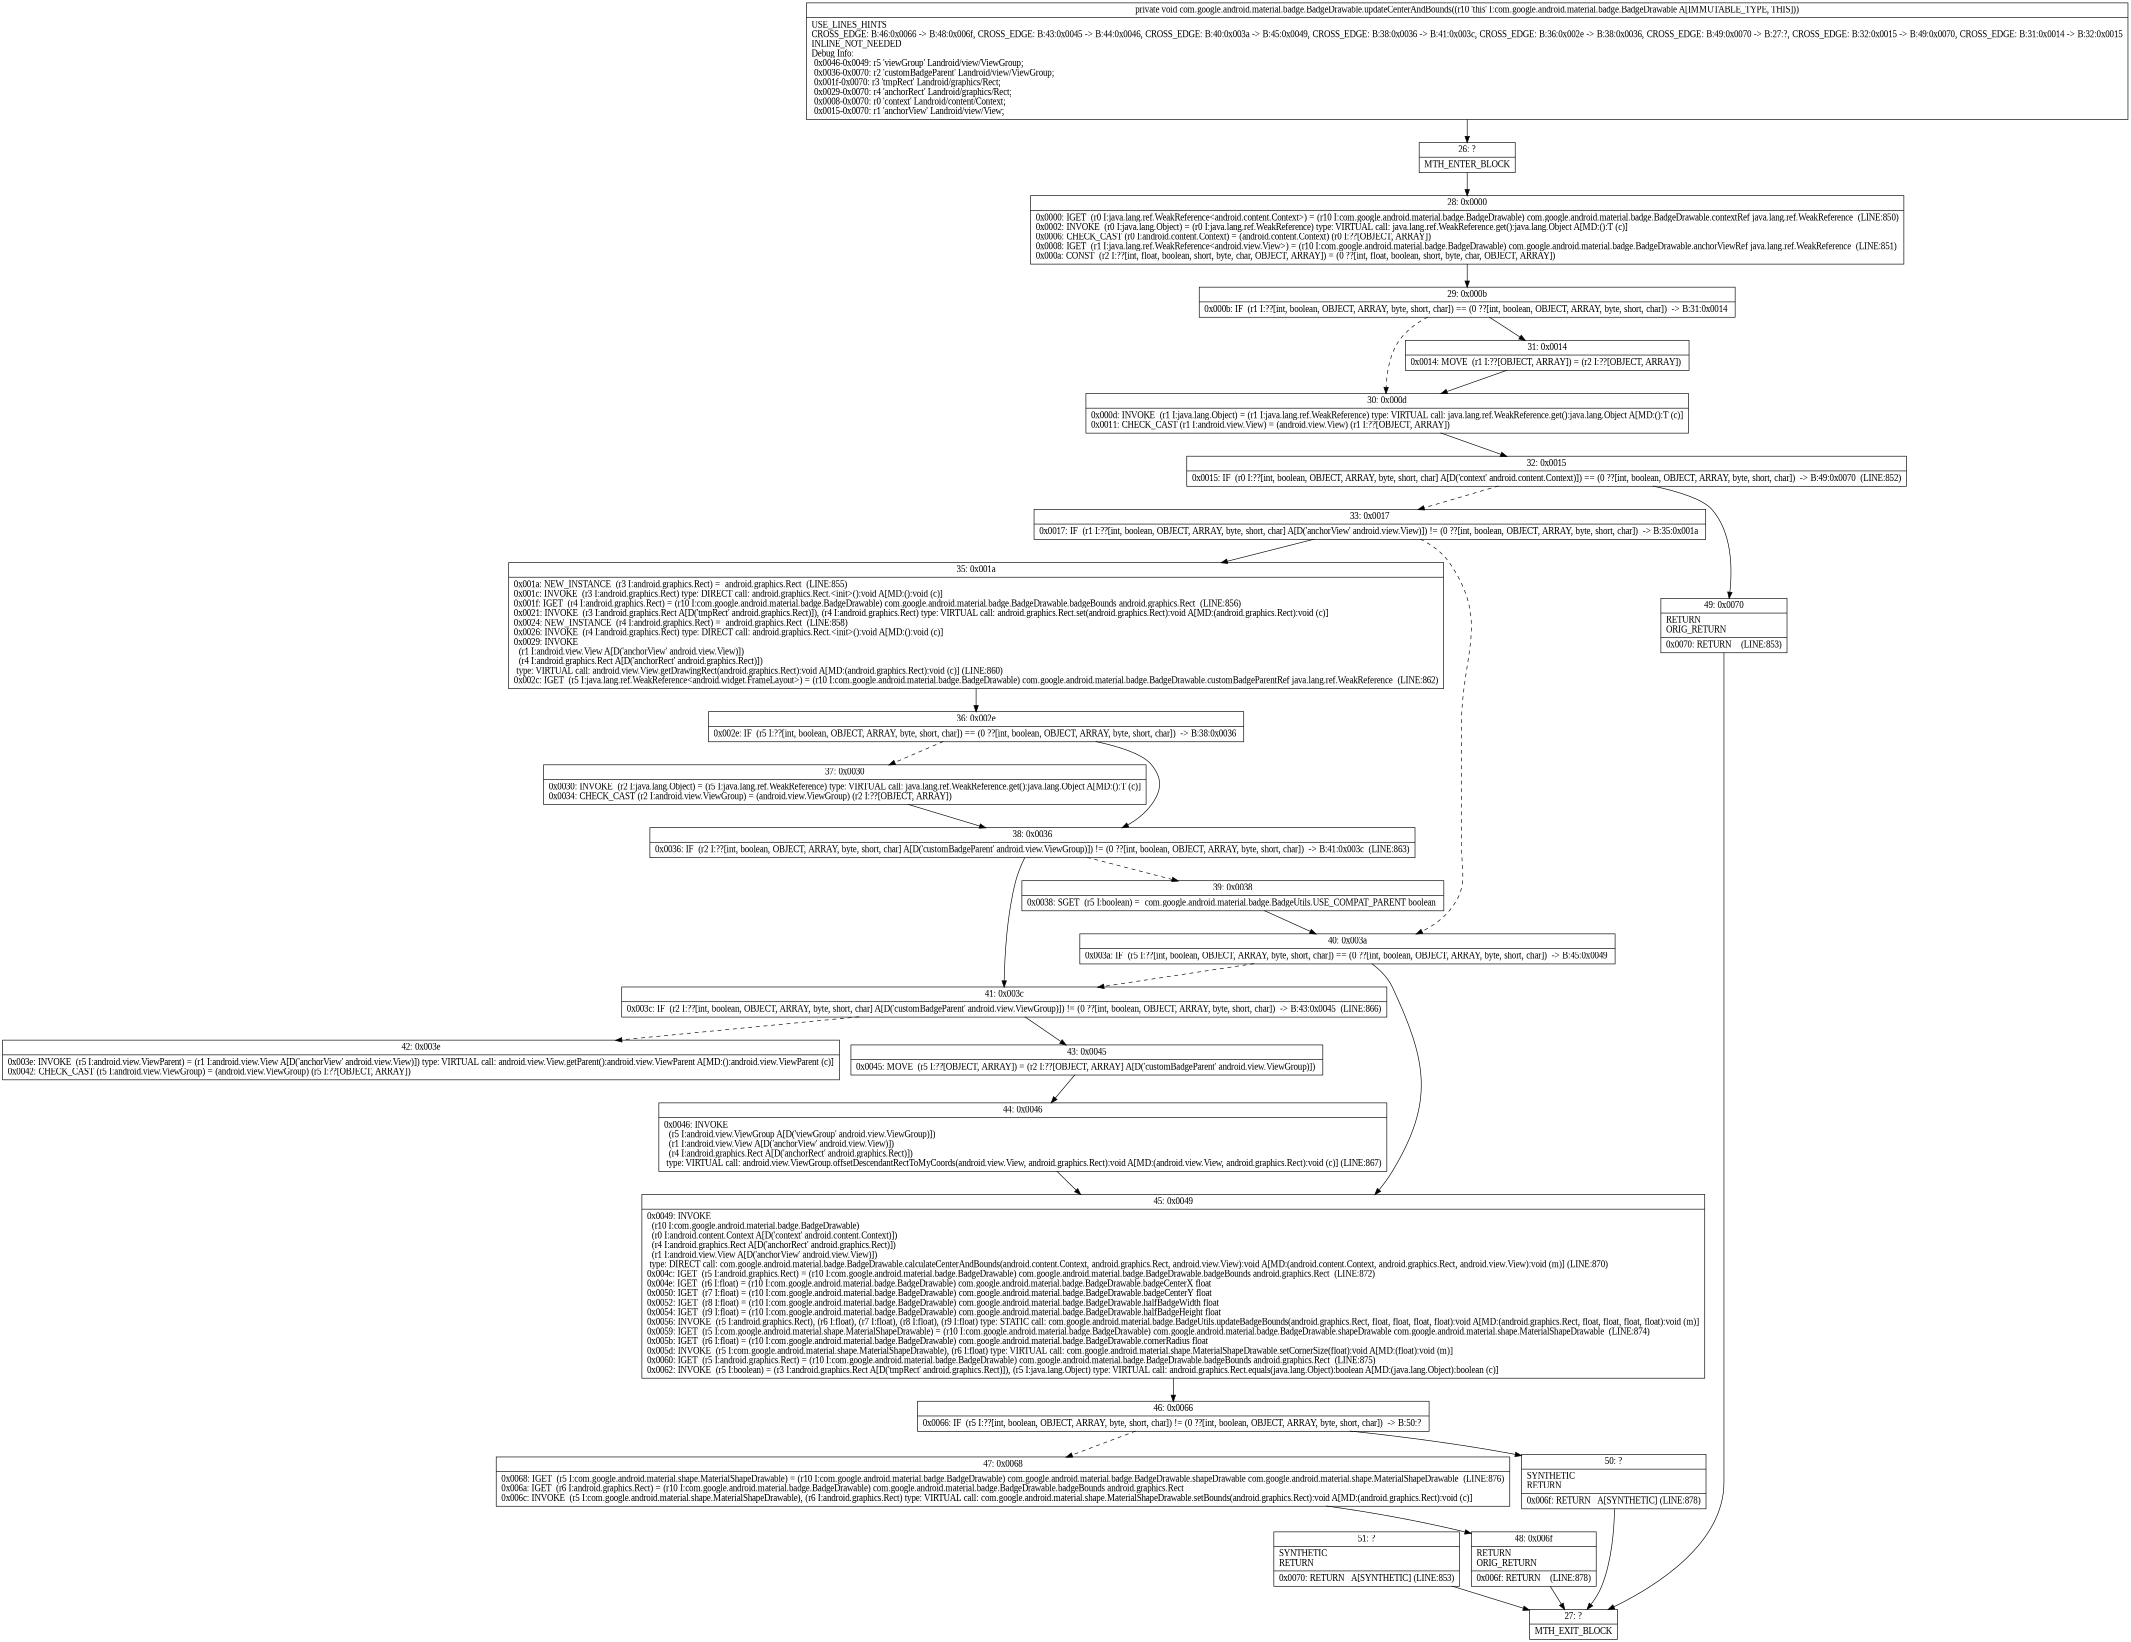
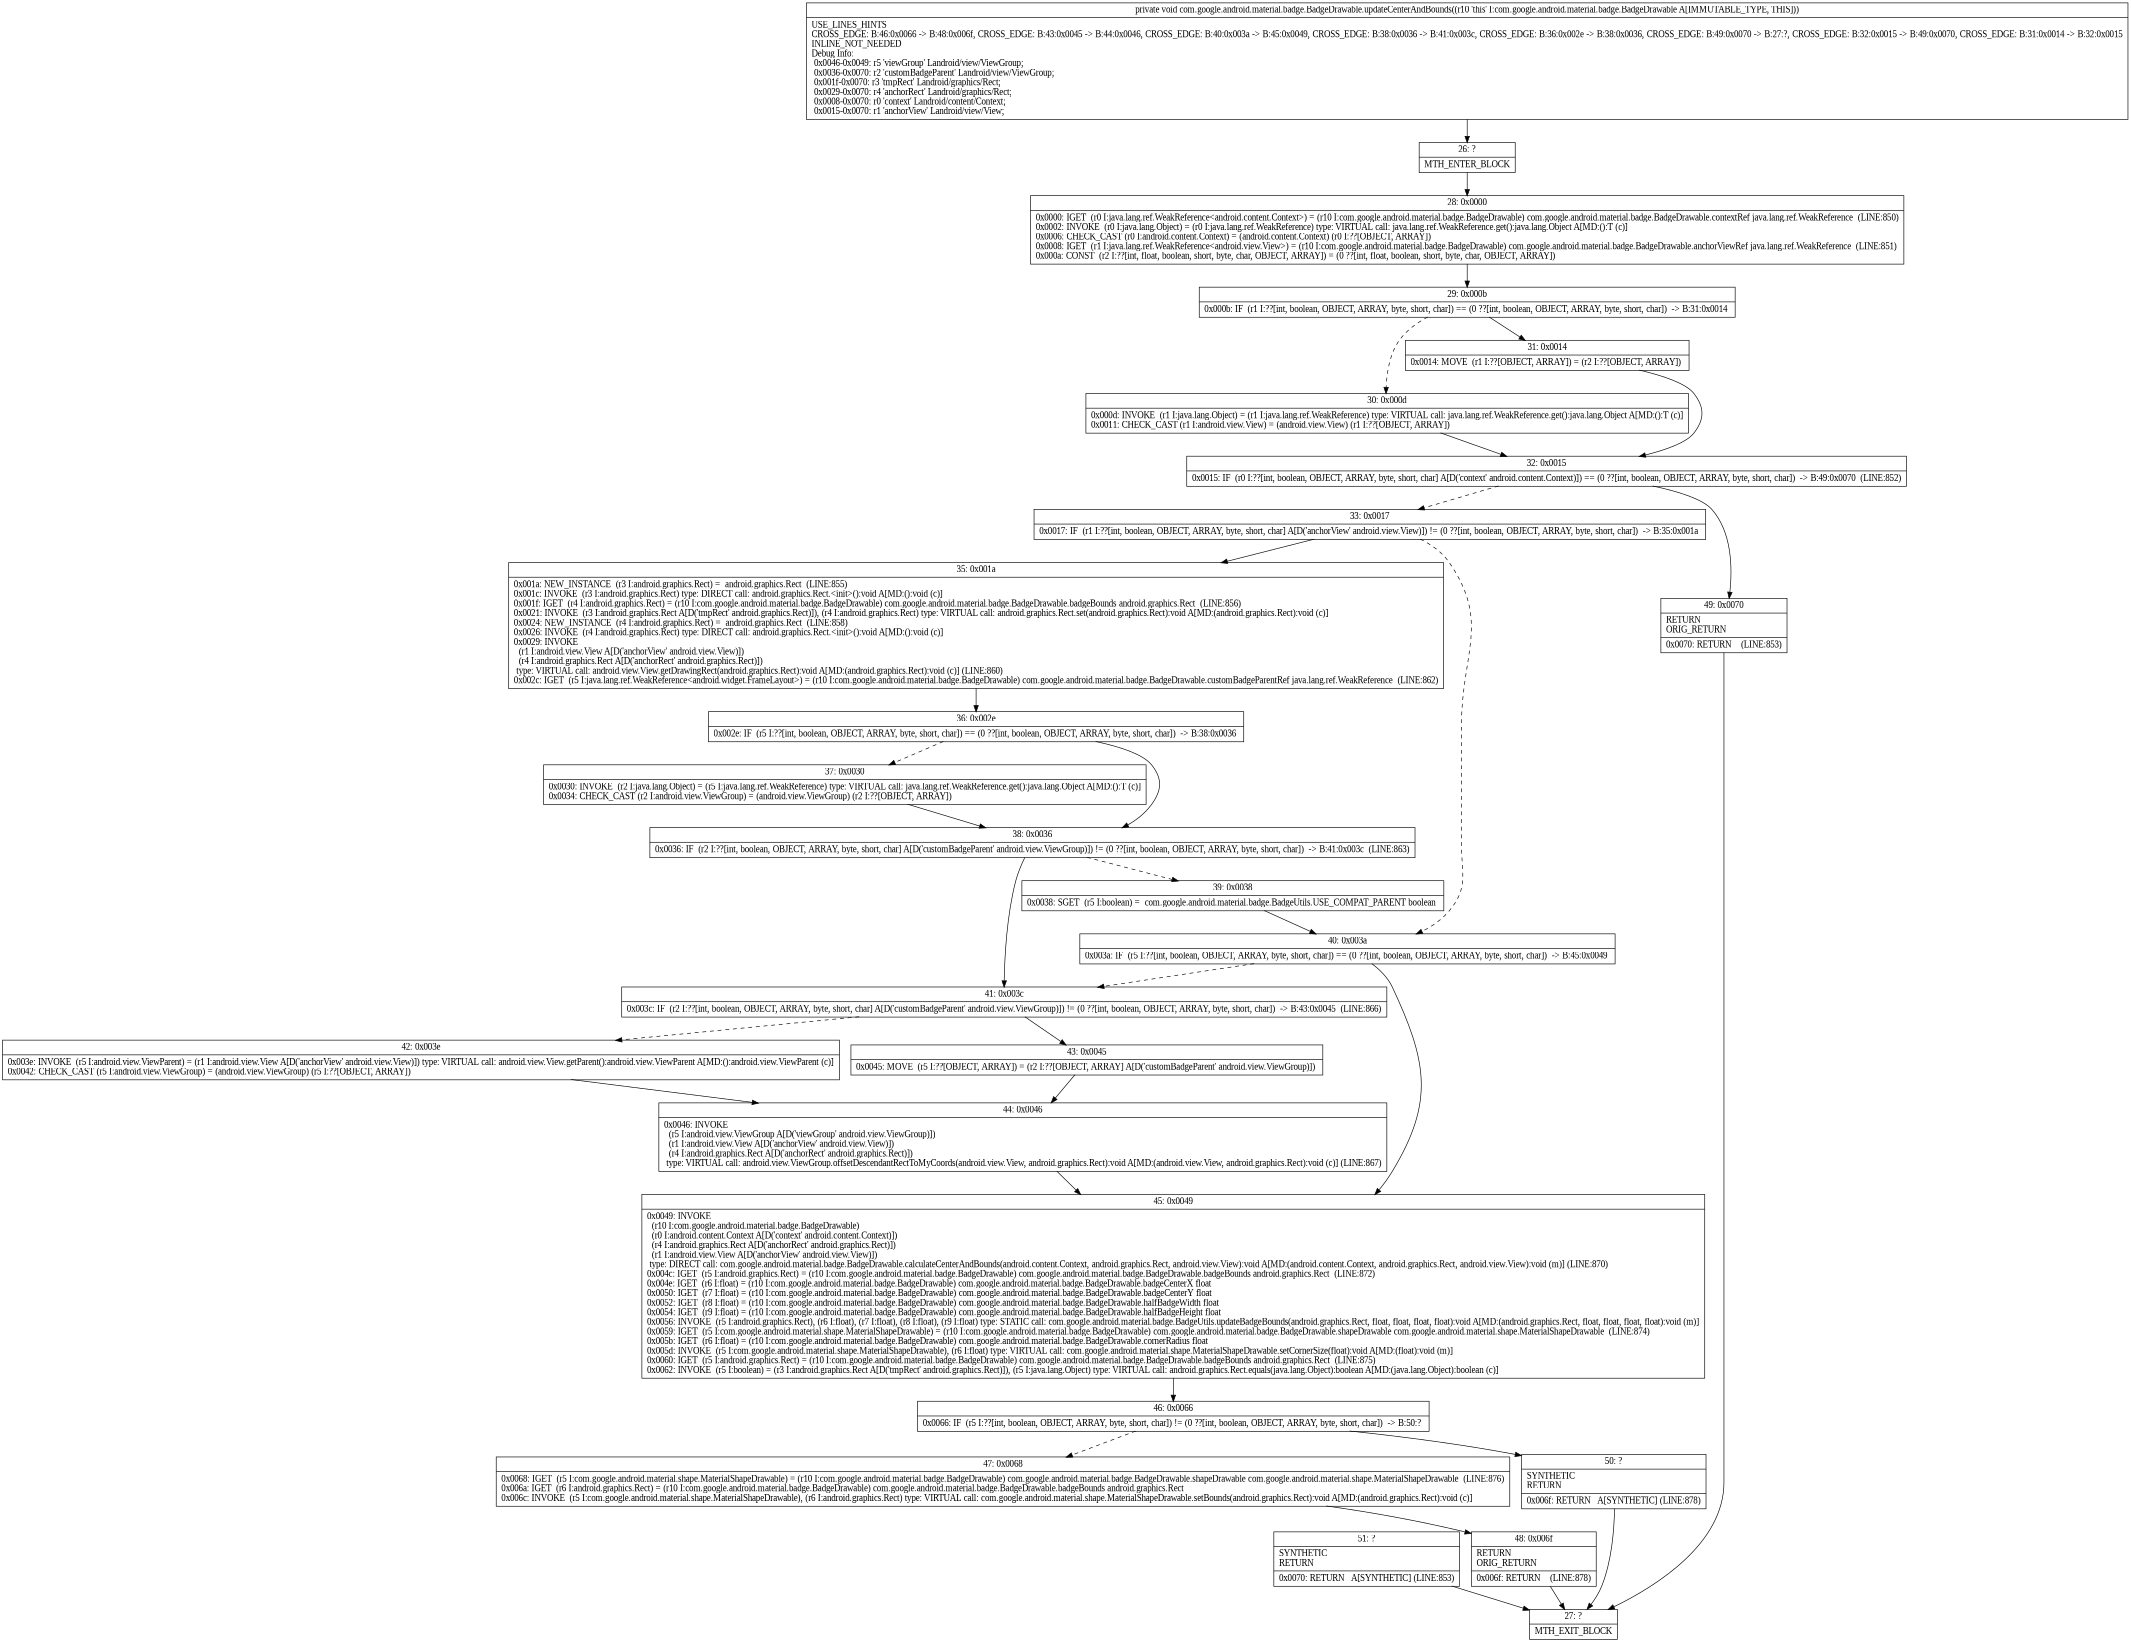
(1477, 381) -> (1702, 410)
none -> (662, 1091)
